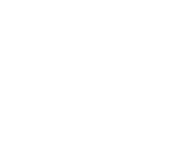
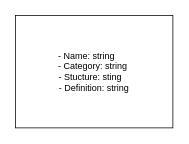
none -> (94, 72)
